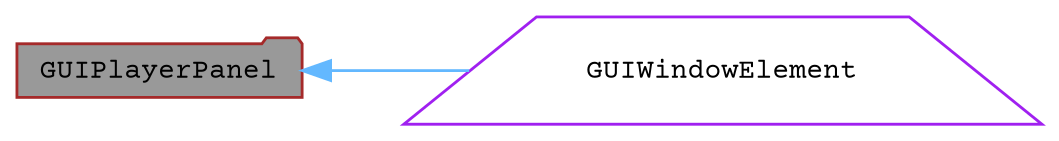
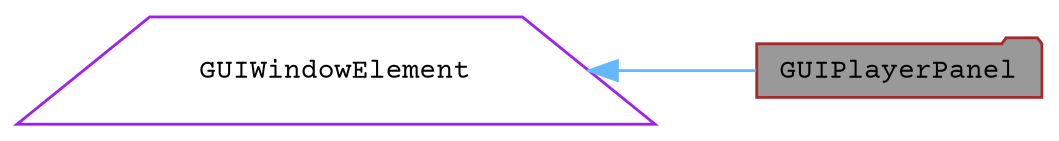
(400, 71) -> (687, 71)
